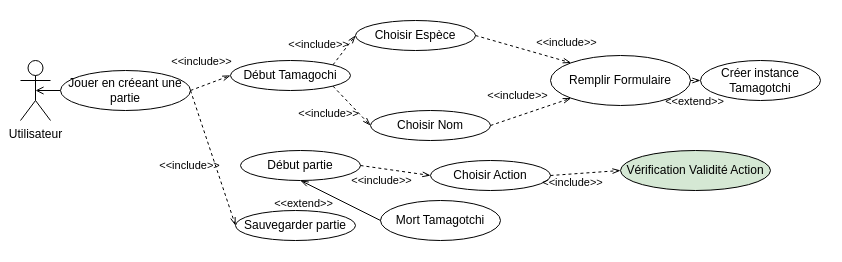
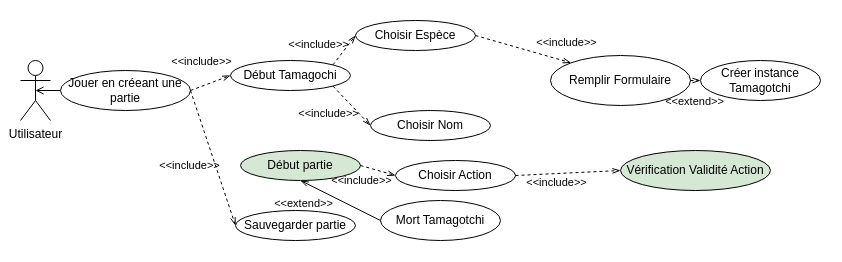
(530, 112) -> none
(301, 166) -> (301, 166)
(491, 176) -> (456, 176)
